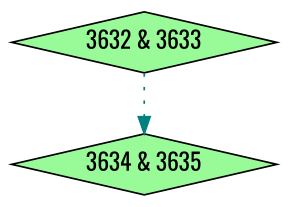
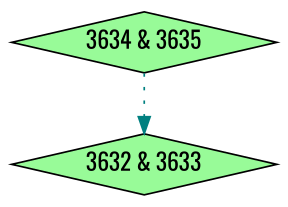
(144, 95) -> (144, 95)
